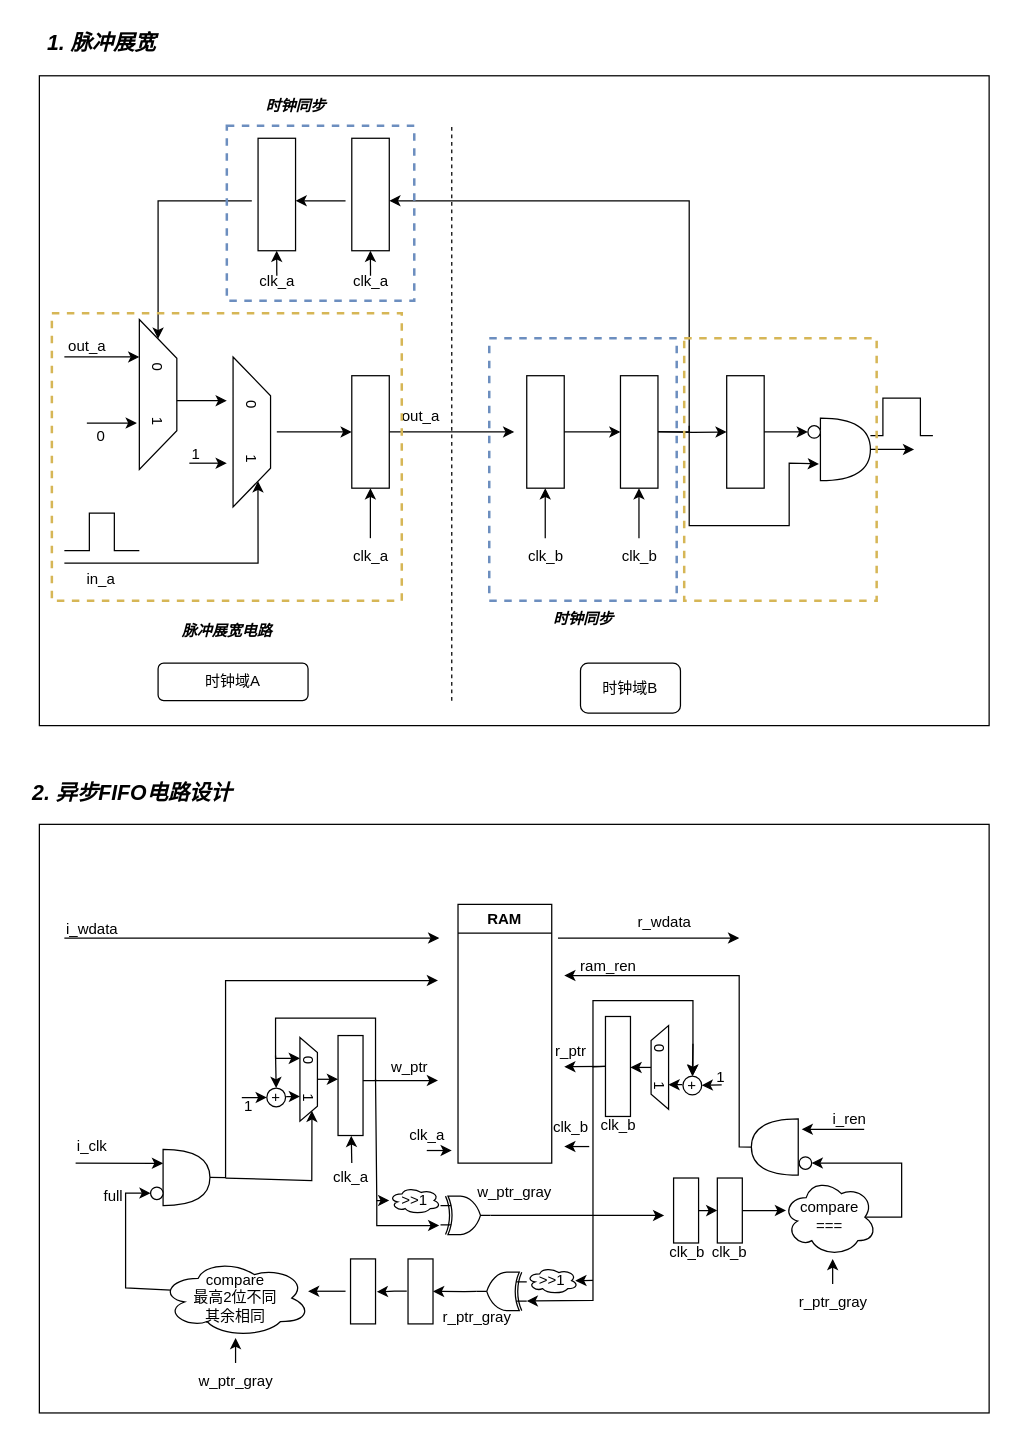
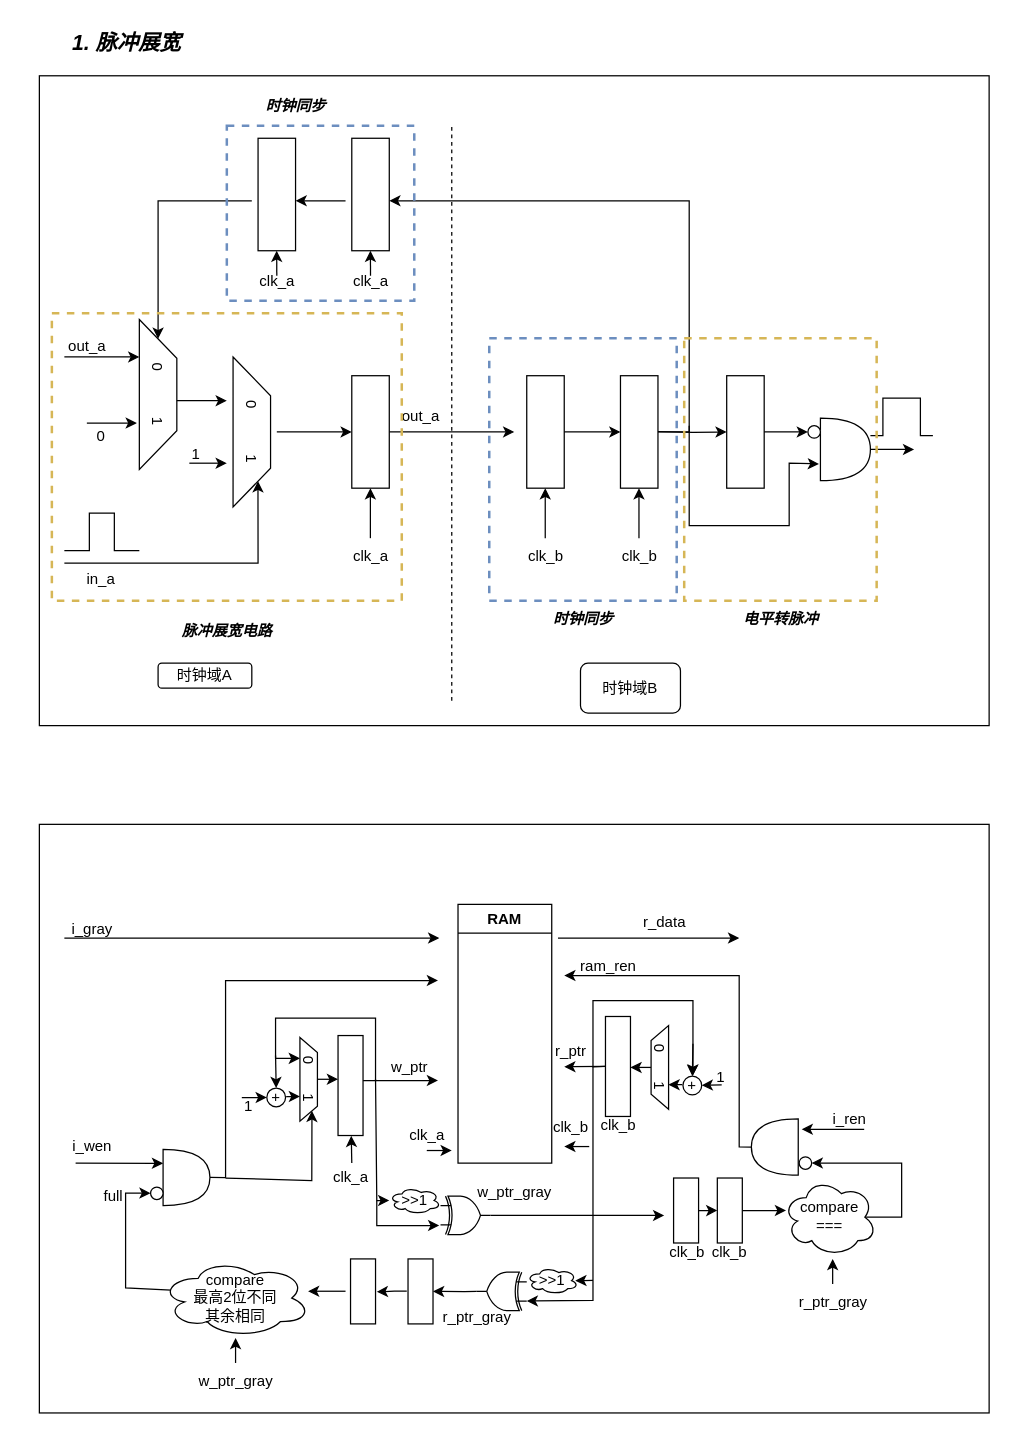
(102, 44) -> (127, 44)
none -> (781, 619)
(233, 682) -> (205, 676)
(133, 794) -> none
(665, 923) -> (665, 923)
(93, 929) -> (93, 929)
(93, 1147) -> (93, 1147)
